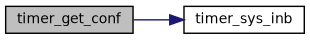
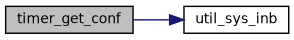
(244, 20) -> (236, 20)
